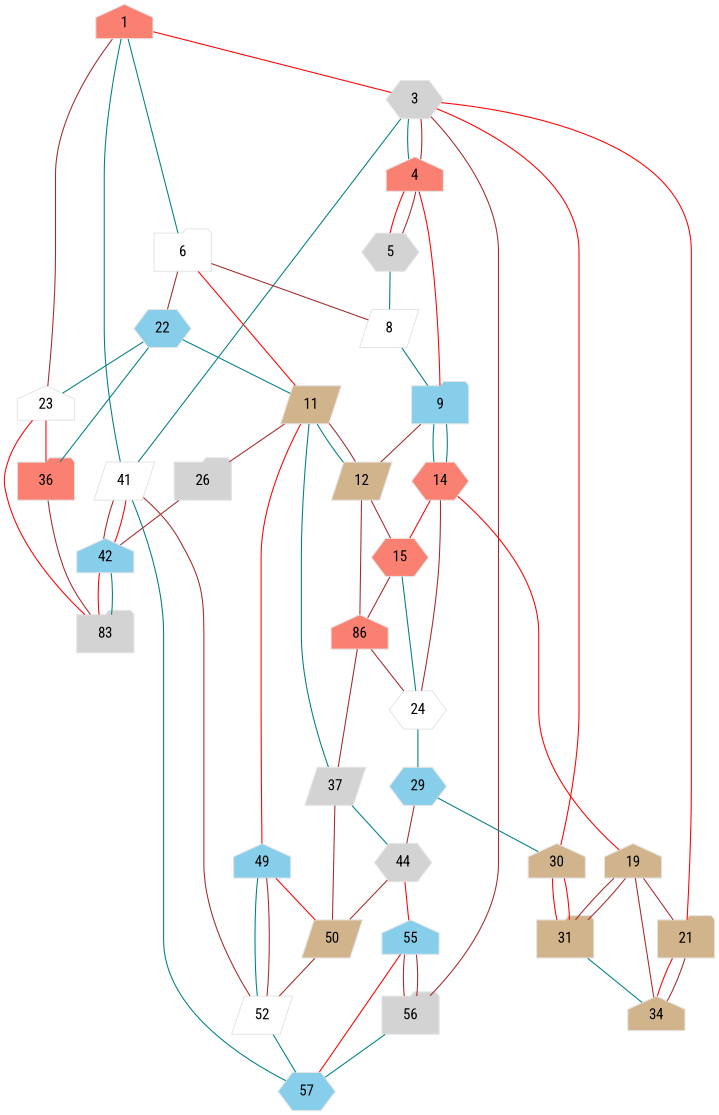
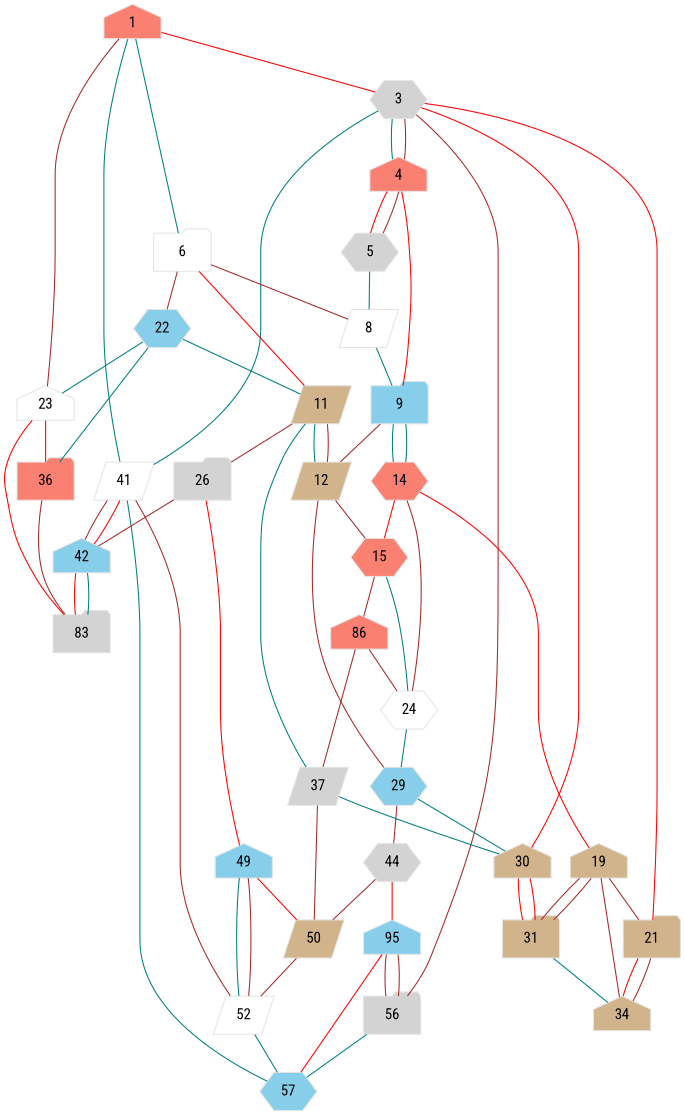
(361, 557) -> (319, 642)
(261, 630) -> (220, 673)
(370, 825) -> (419, 827)
(411, 939) -> (392, 939)
